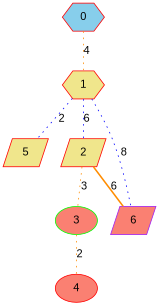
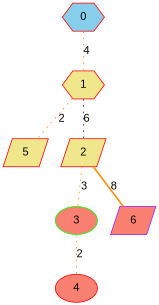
(55, 119) -> (55, 119)
(117, 151) -> none
(114, 187) -> (114, 187)
